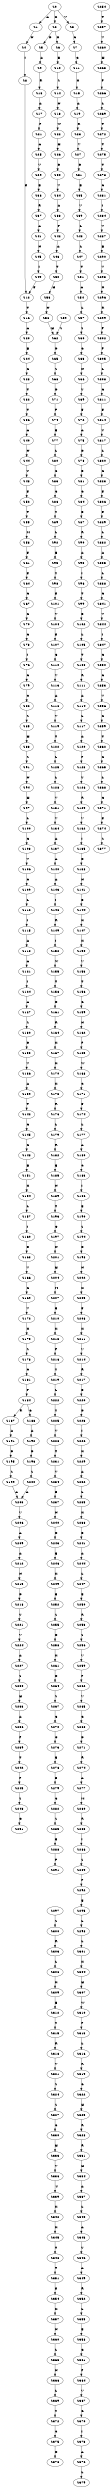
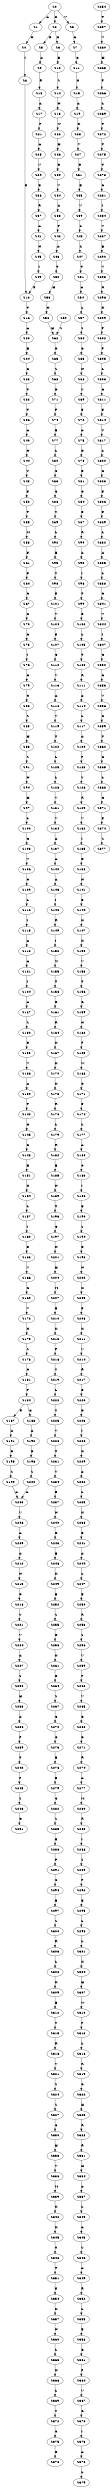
none -> (55, 1890)
(57, 2187) -> (57, 2187)
